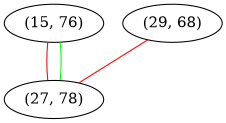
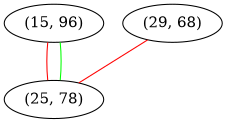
(54, 23) -> (54, 23)
(54, 99) -> (54, 99)
